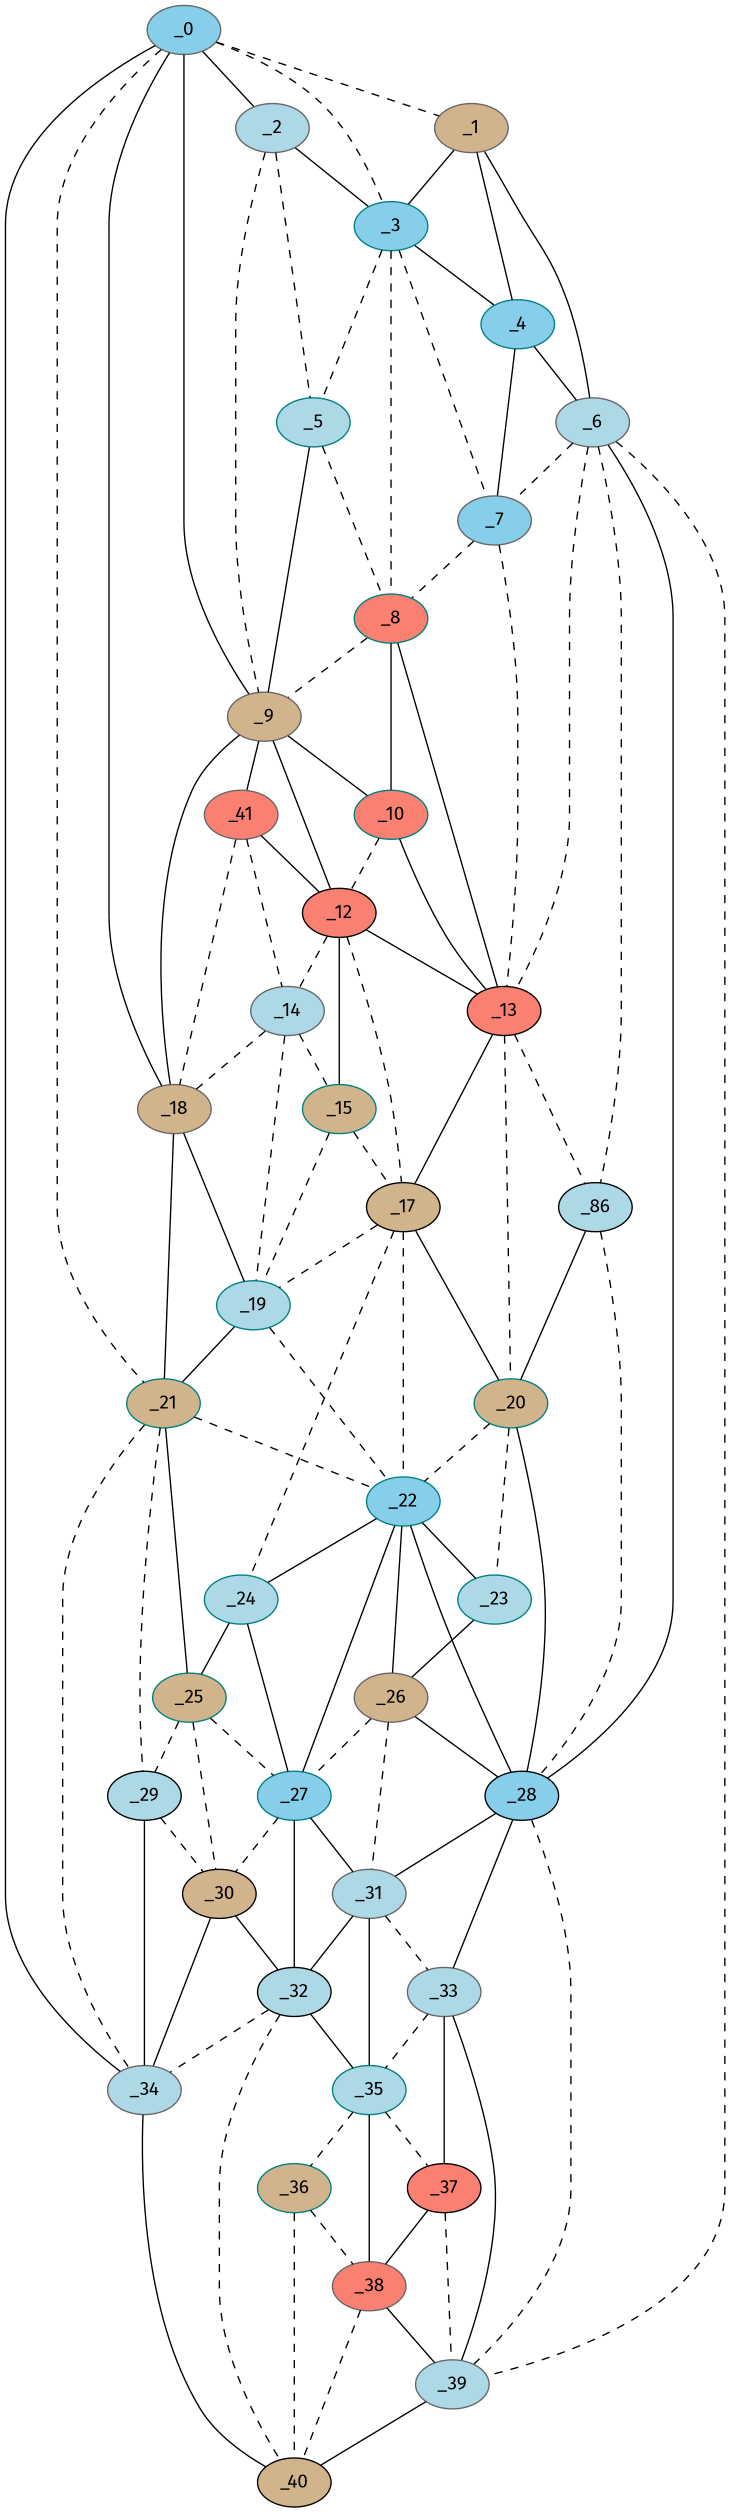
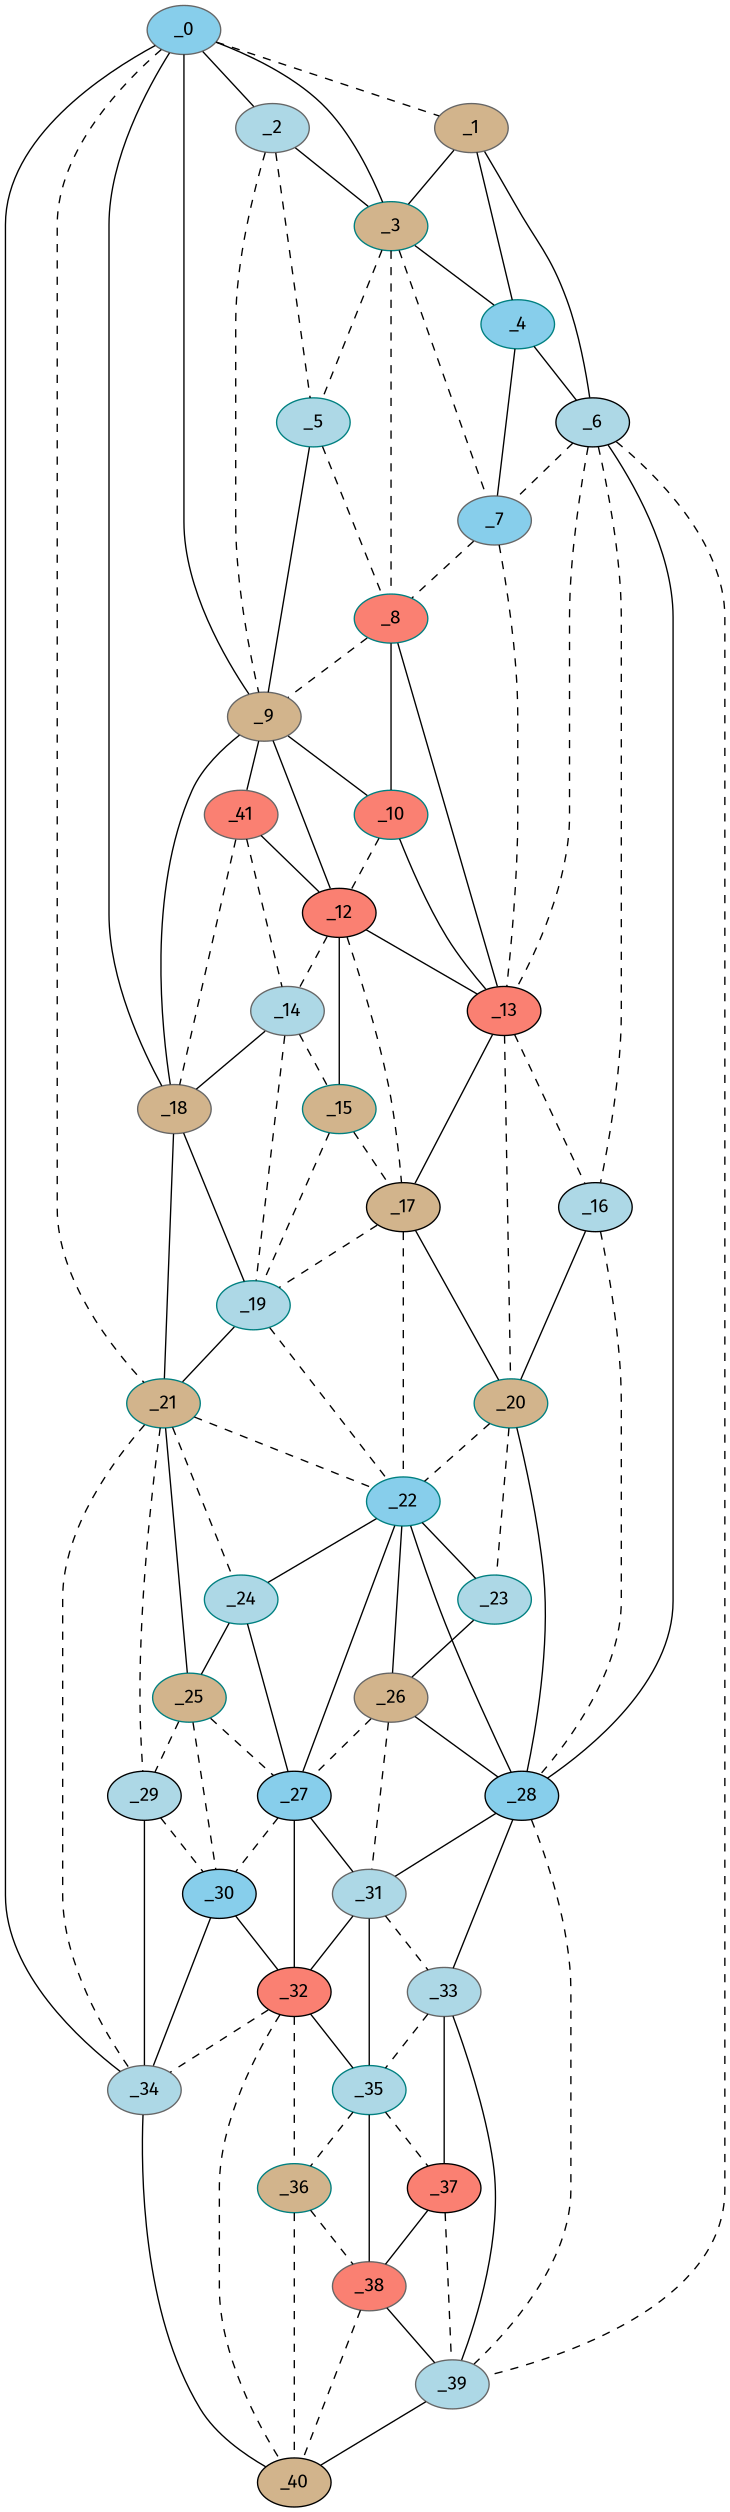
(319, 102) -> (319, 102)
(391, 226) -> (391, 226)
(593, 422) -> (593, 422)
(231, 1060) -> (231, 1060)
(595, 1207) -> (595, 1207)
(319, 1412) -> (202, 1502)
(294, 1796) -> (294, 1796)
(219, 1894) -> (219, 1894)
(294, 1992) -> (294, 1992)
none -> (294, 2090)
